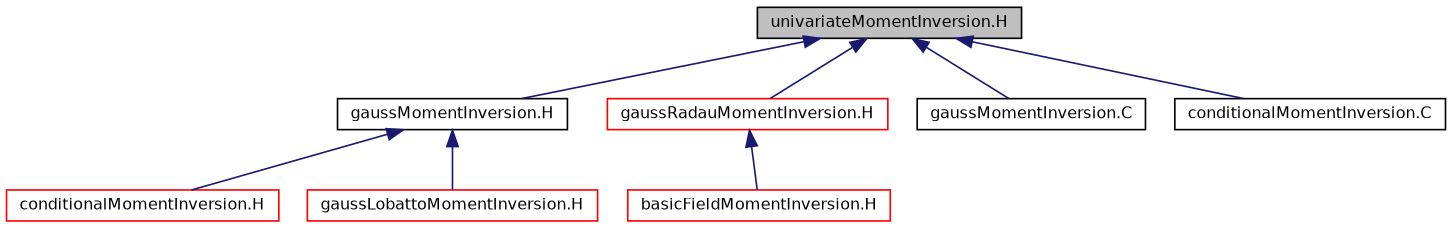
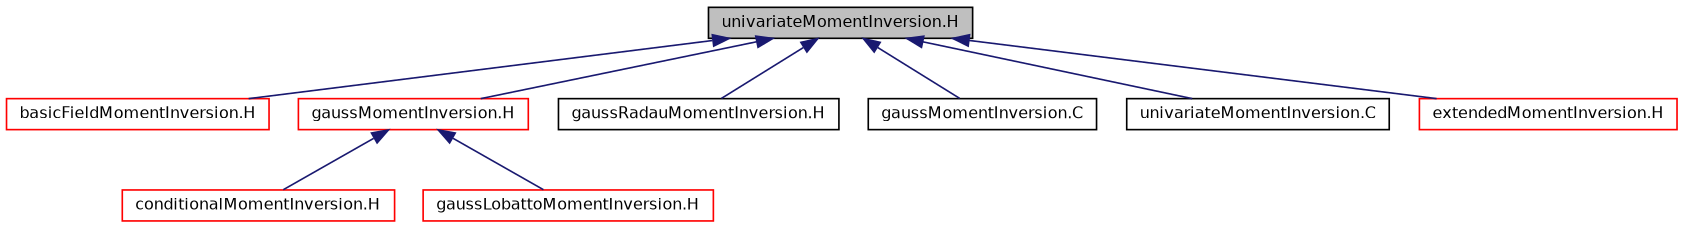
(452, 114) -> (413, 114)
(748, 114) -> (699, 114)
(1310, 114) -> (1258, 114)
none -> (1548, 114)
(754, 168) -> (481, 70)
